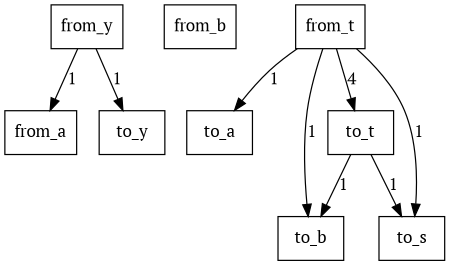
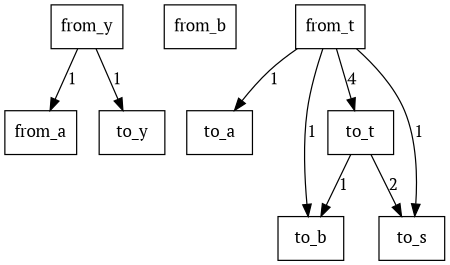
(394, 186) -> (394, 186)
